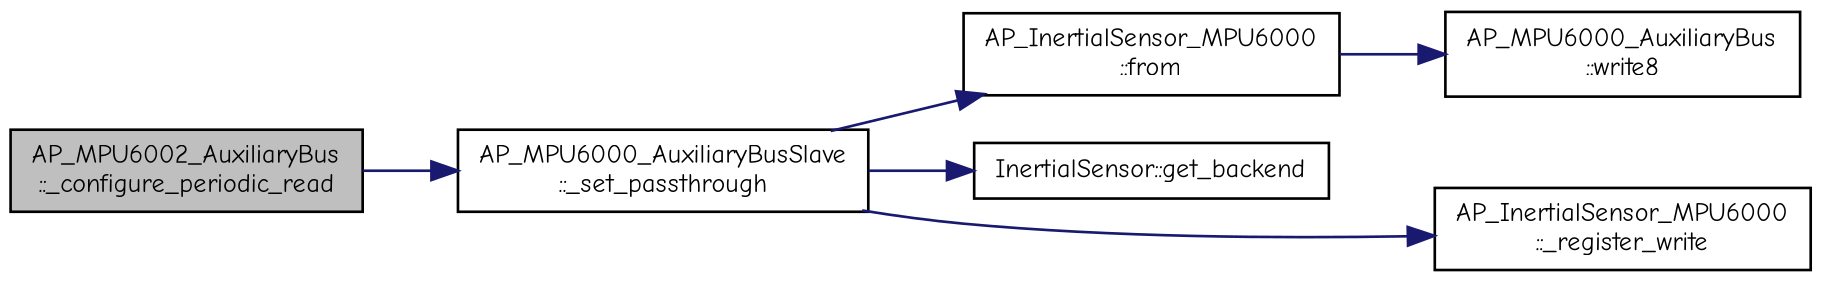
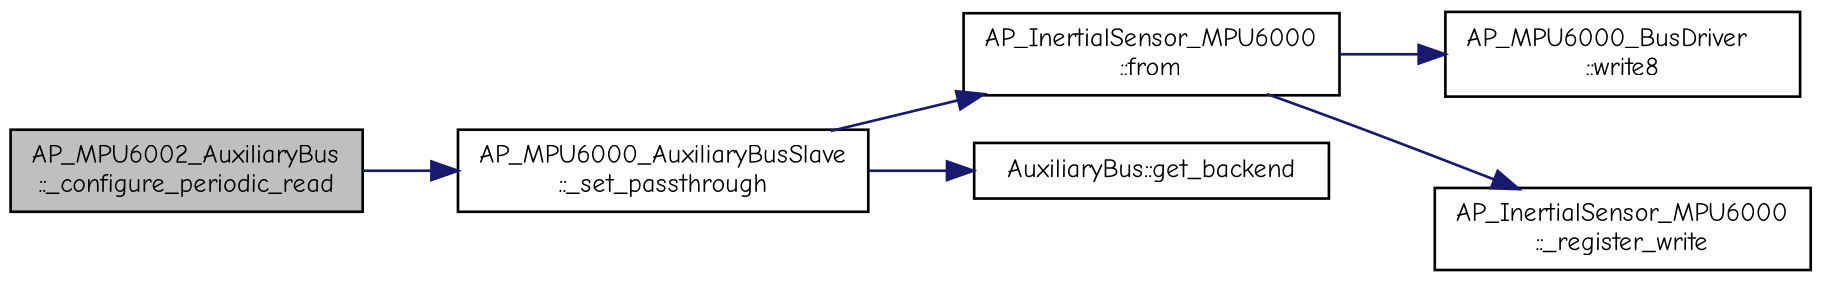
(1623, 54) -> (1623, 54)
(1152, 171) -> (1152, 171)
(1134, 234) -> (1381, 136)
